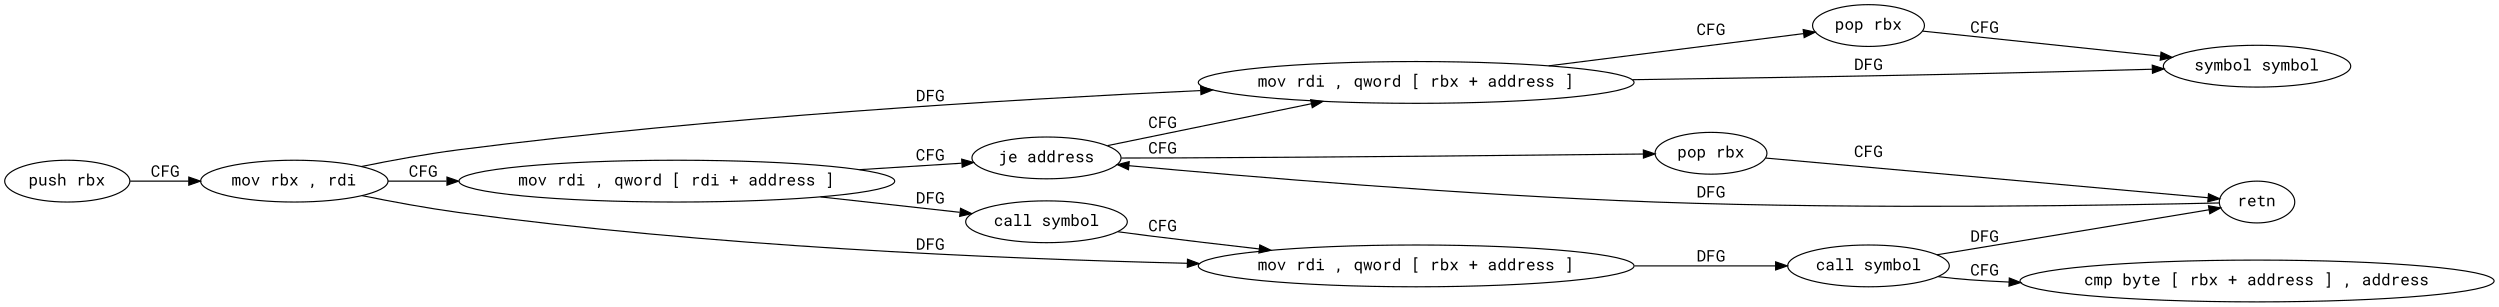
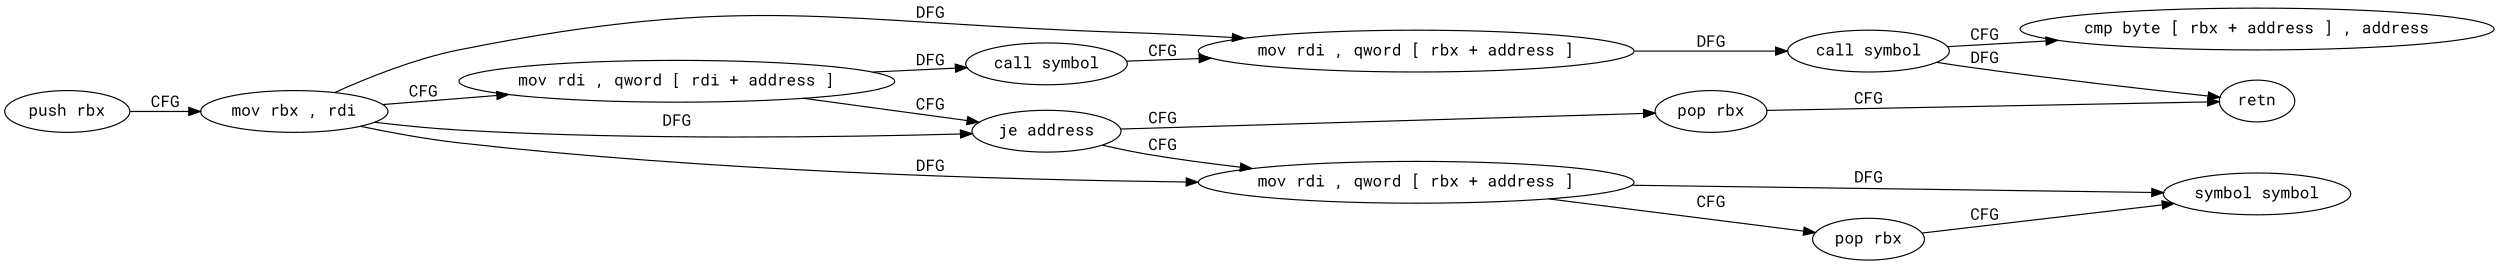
(1673, 203) -> (667, 137)
